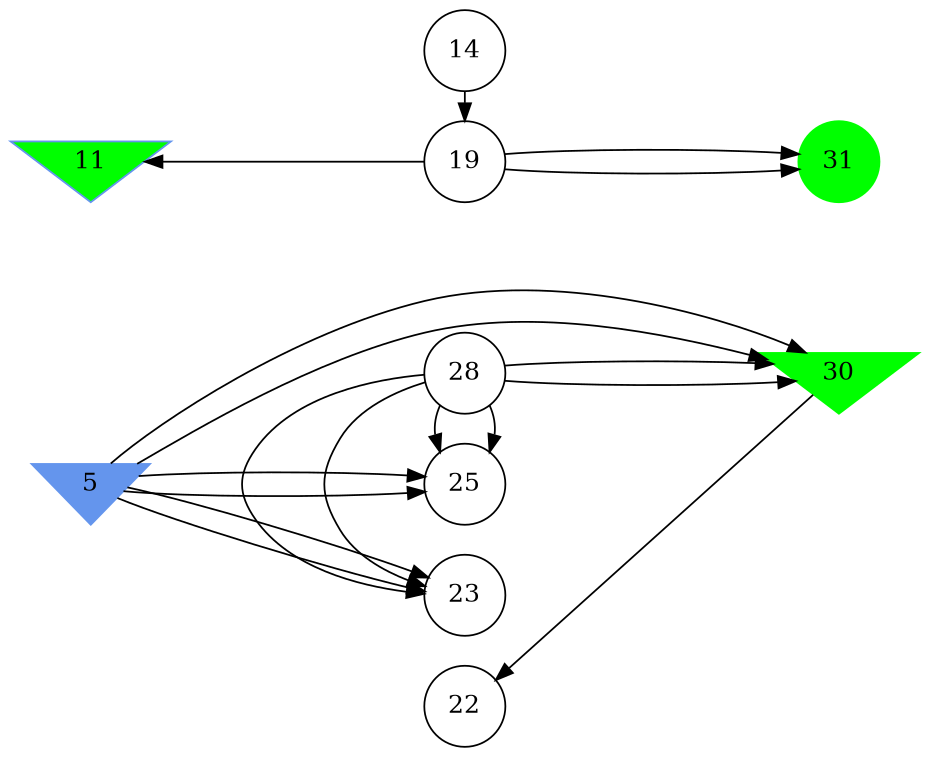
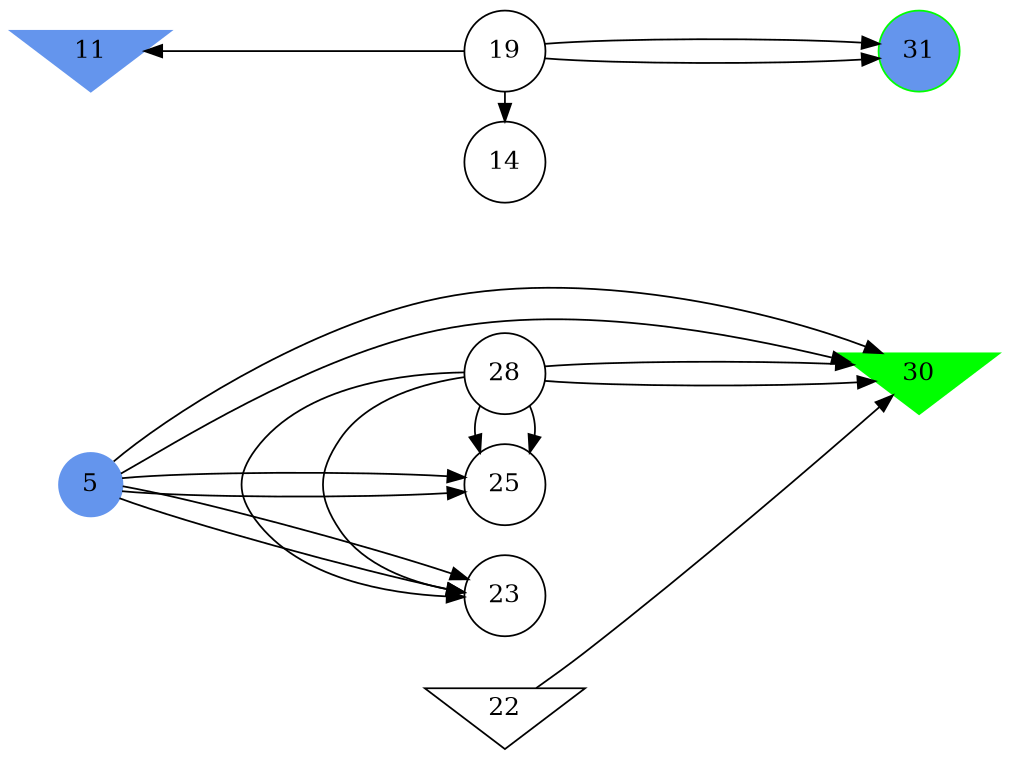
(465, 97) -> (505, 98)
(91, 162) -> (91, 51)
(839, 162) -> (919, 51)
(91, 484) -> (91, 485)
(661, 531) -> (711, 551)
(465, 706) -> (505, 709)
